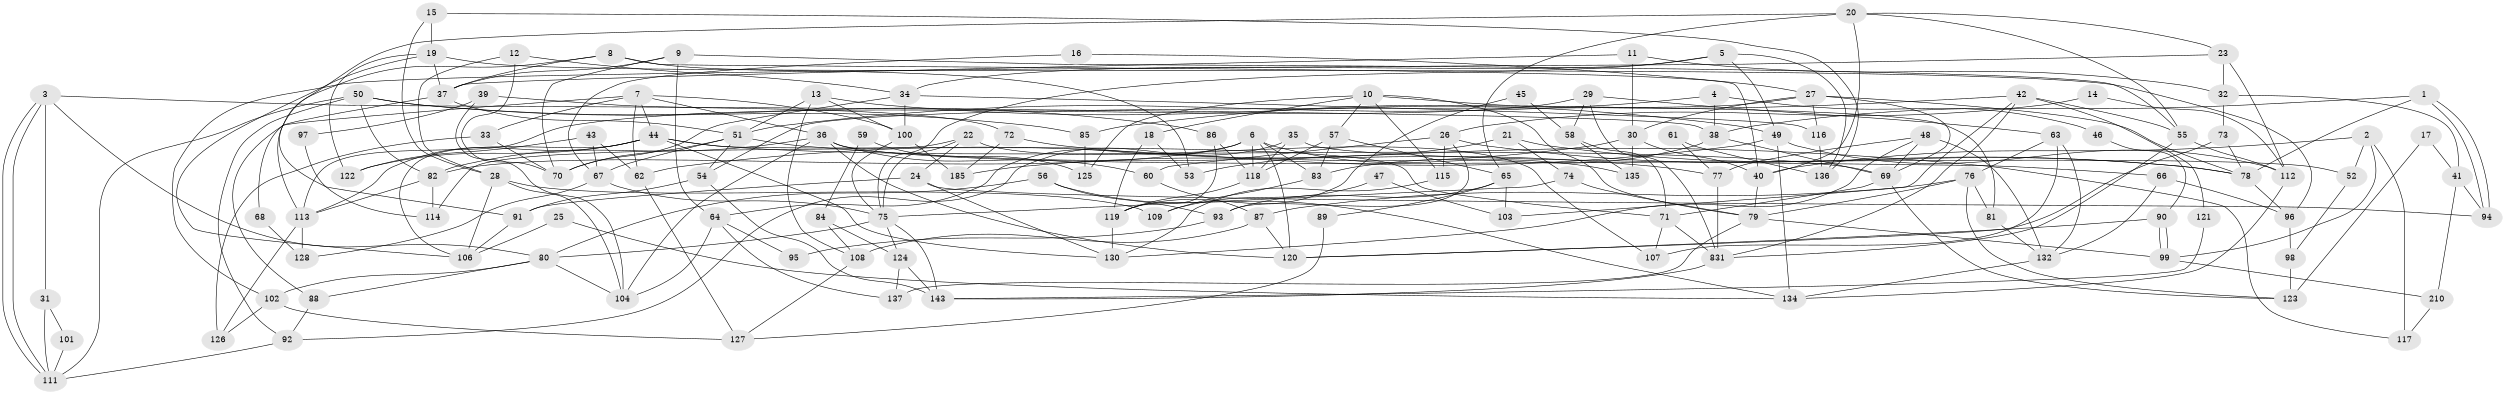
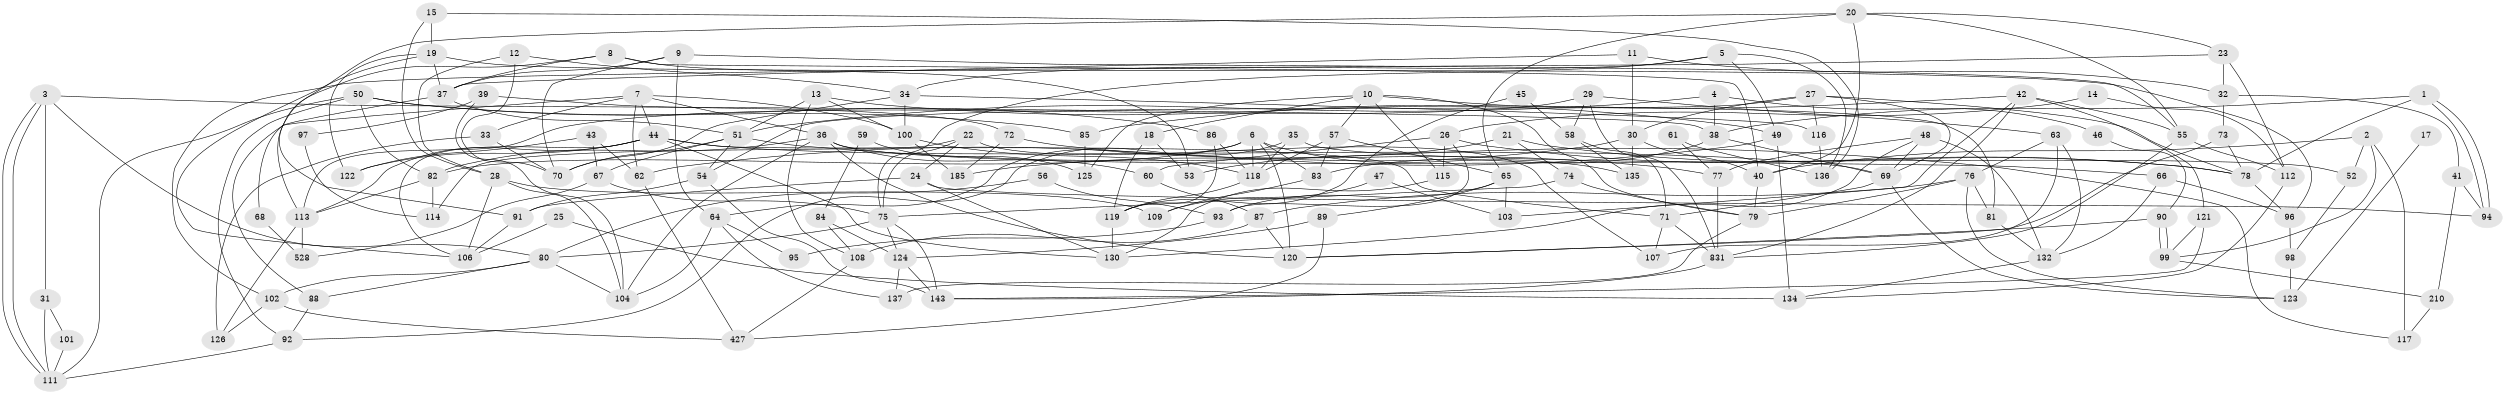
(1076, 54) -> none
(2442, 156) -> none
(2032, 157) -> none
(853, 169) -> (1079, 156)
(1417, 220) -> none
(1950, 237) -> (2184, 238)
none -> (1103, 247)
(302, 258) -> (302, 258)
(738, 340) -> (738, 340)
